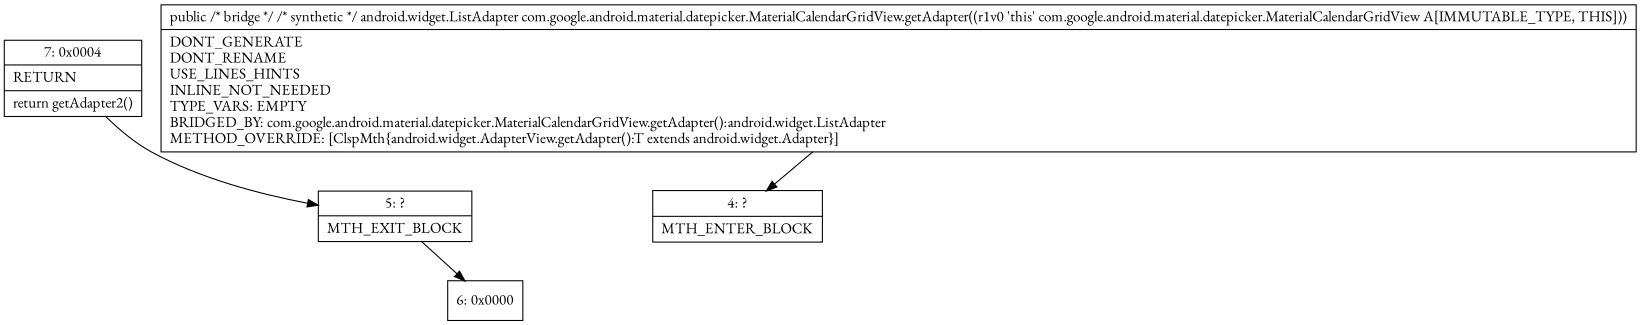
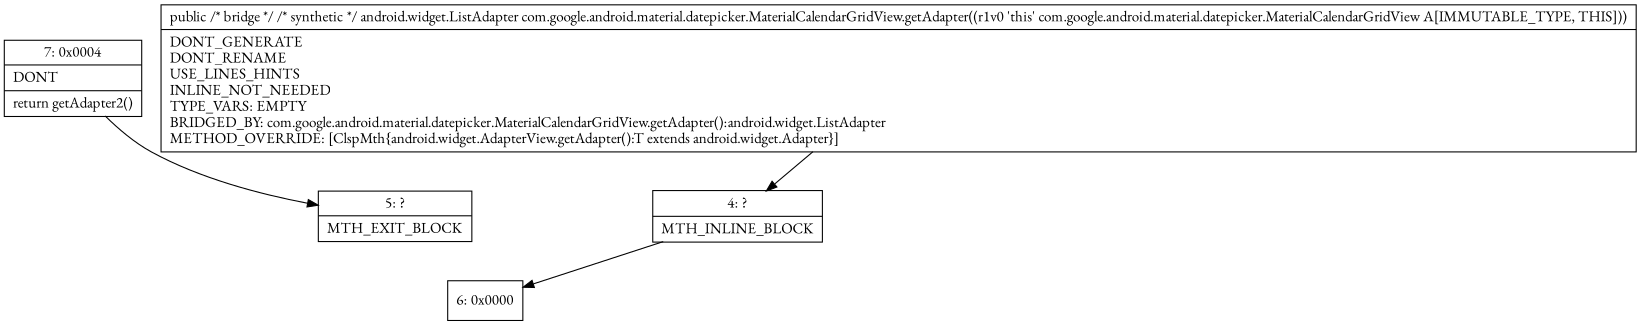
(45, 77) -> (36, 77)
(738, 229) -> (738, 229)
(439, 257) -> (598, 263)
